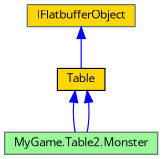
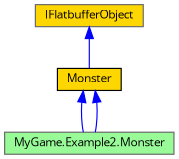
(81, 79) -> (89, 79)
(81, 143) -> (89, 143)
